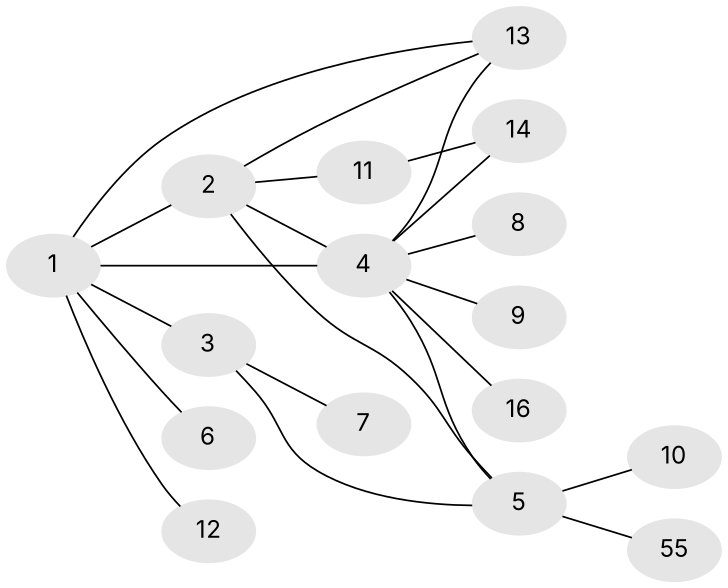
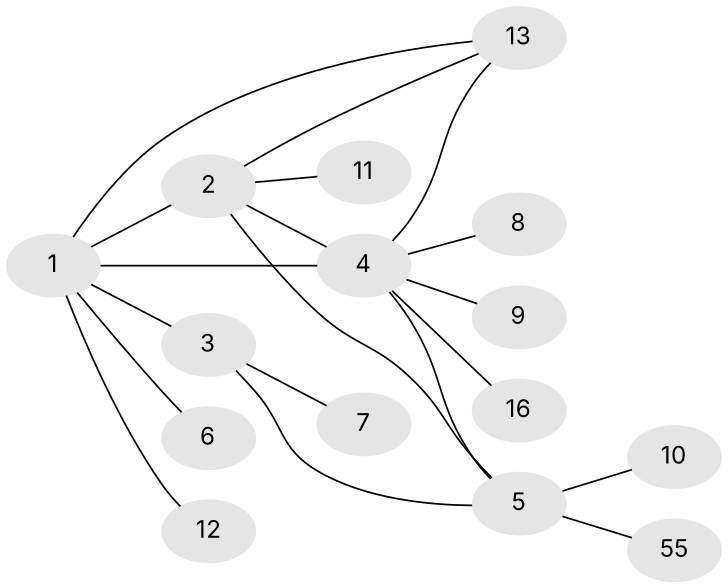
(519, 131) -> none
